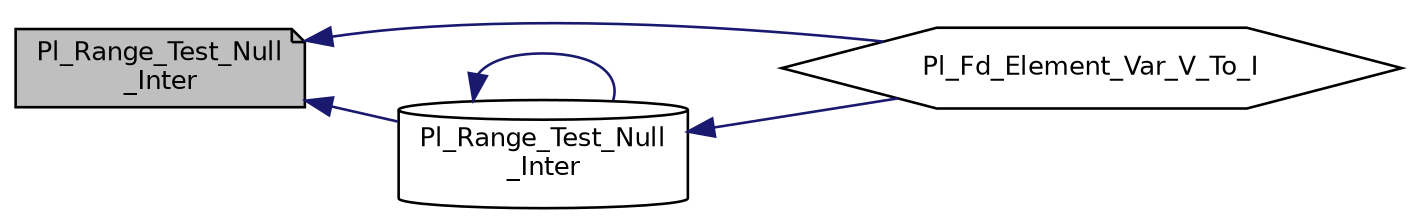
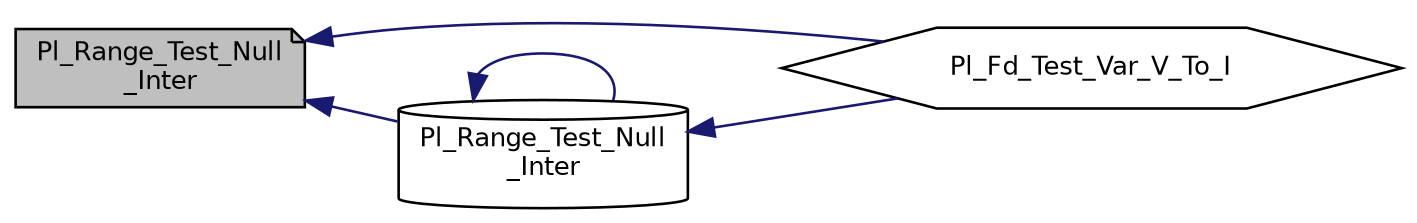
(1092, 68) -> (1092, 68)
